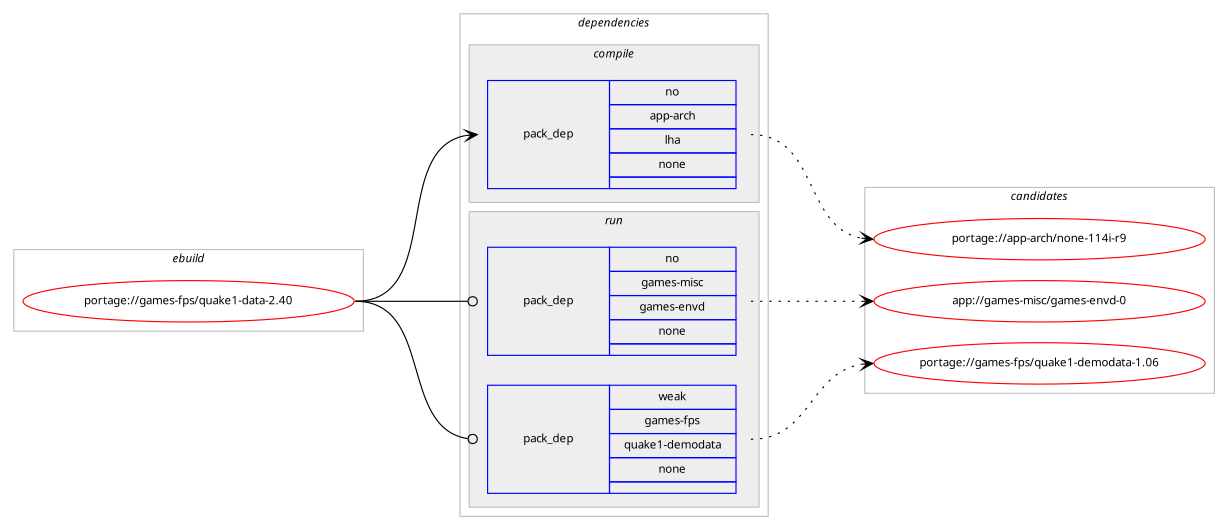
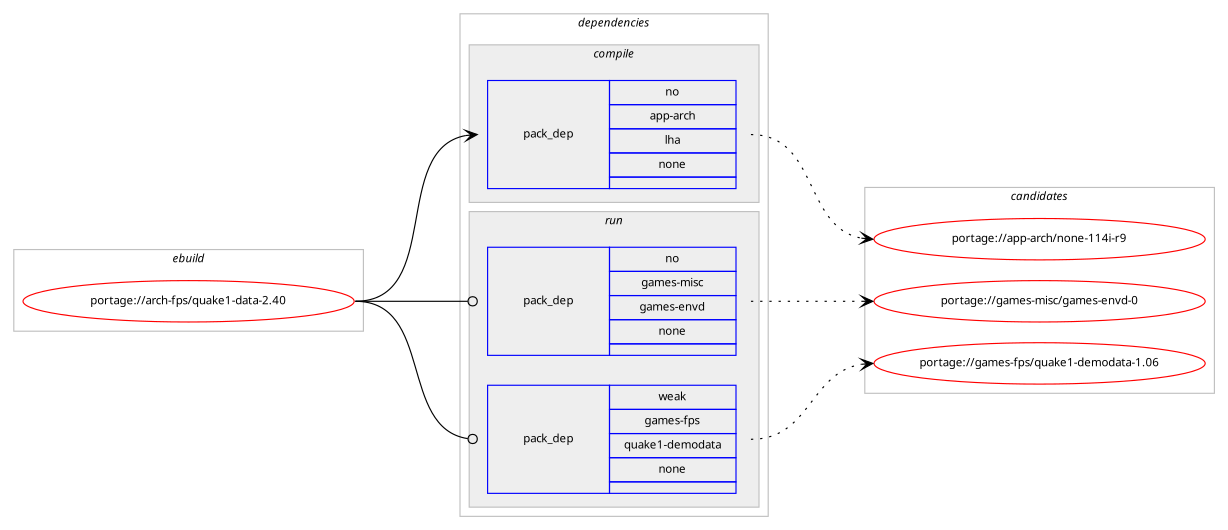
(189, 301) -> (189, 301)
(1040, 301) -> (1040, 301)
